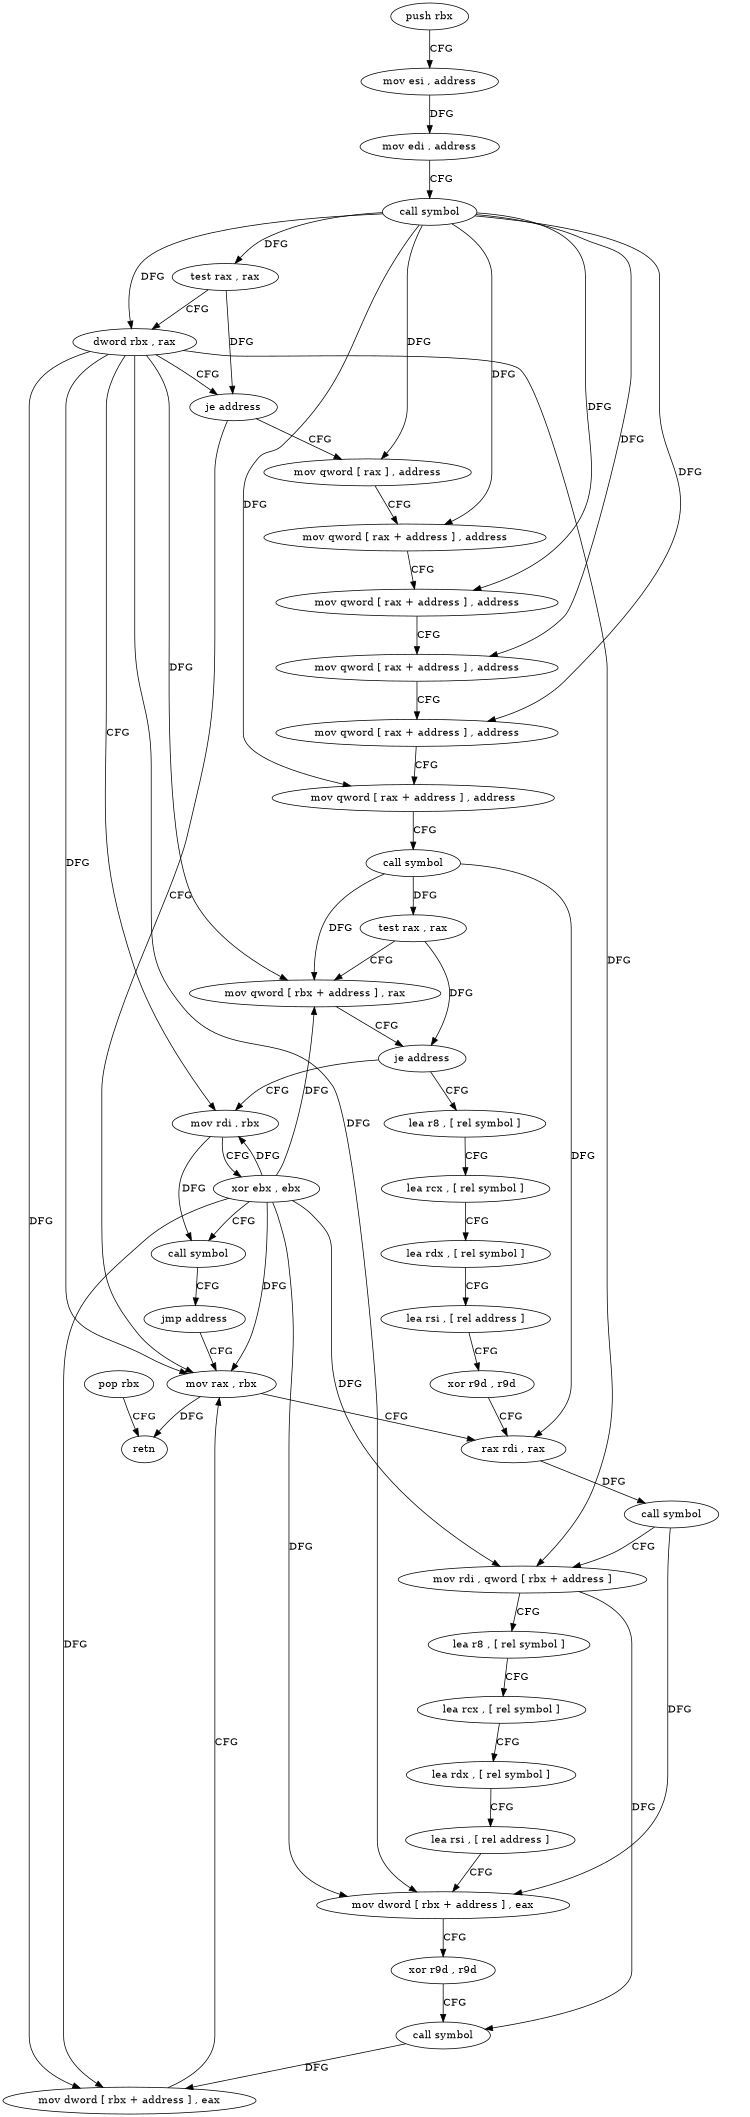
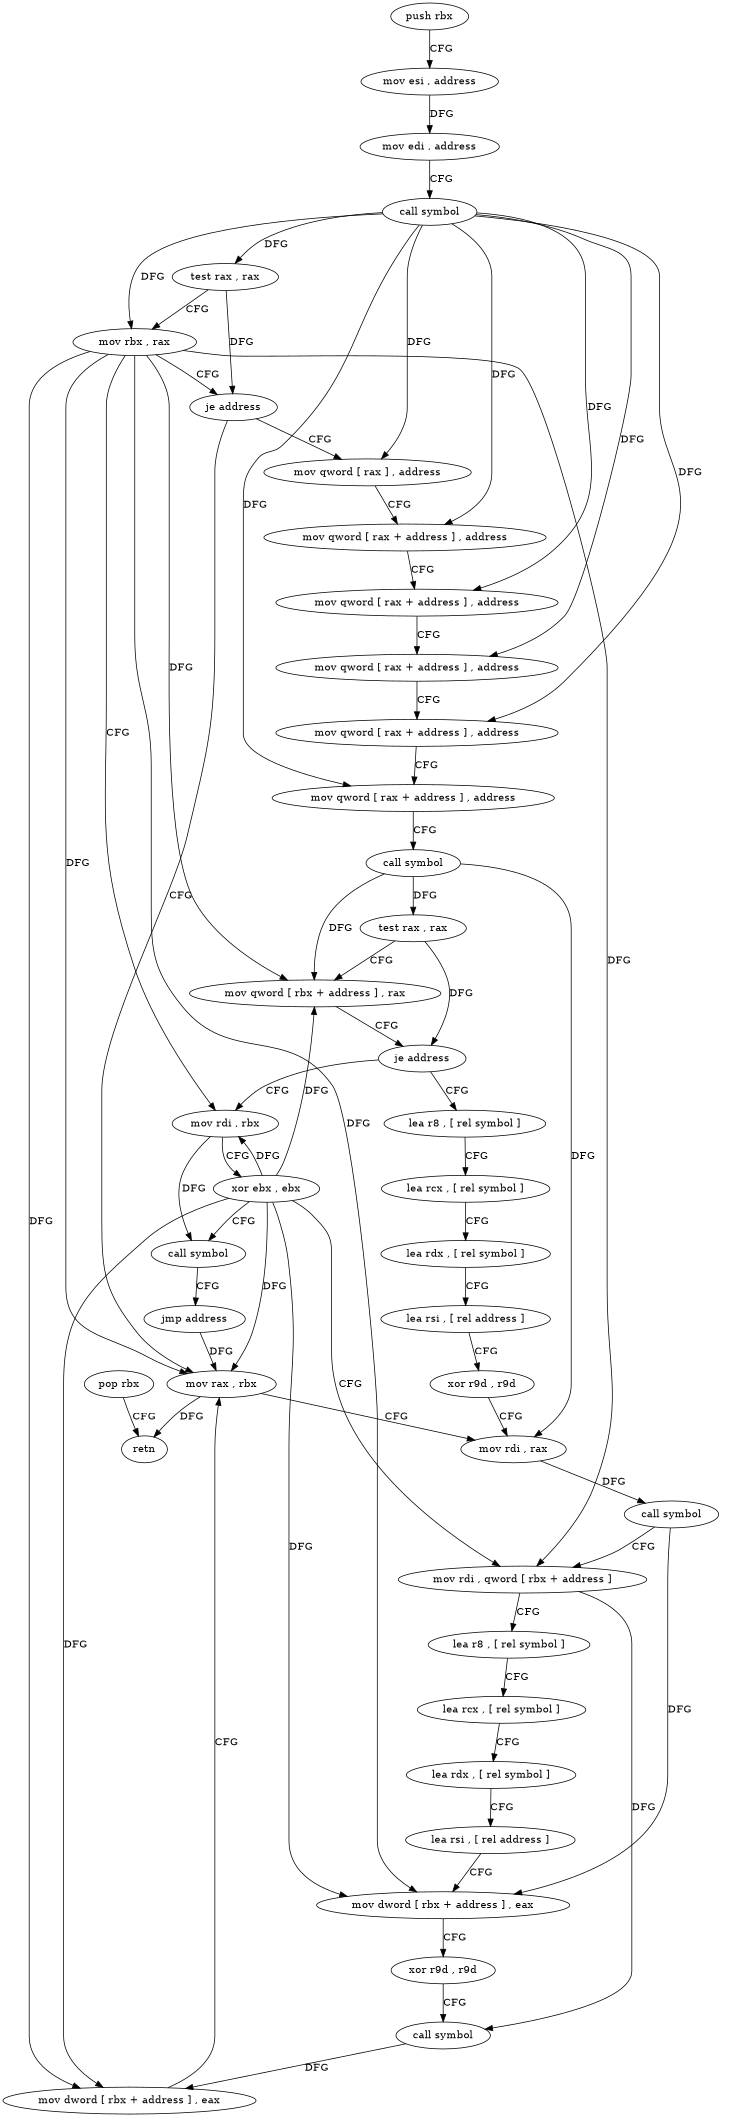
(135, 342) -> (135, 342)
(222, 1352) -> (222, 1352)
(351, 1384) -> (351, 1384)
(514, 1449) -> (514, 1449)
